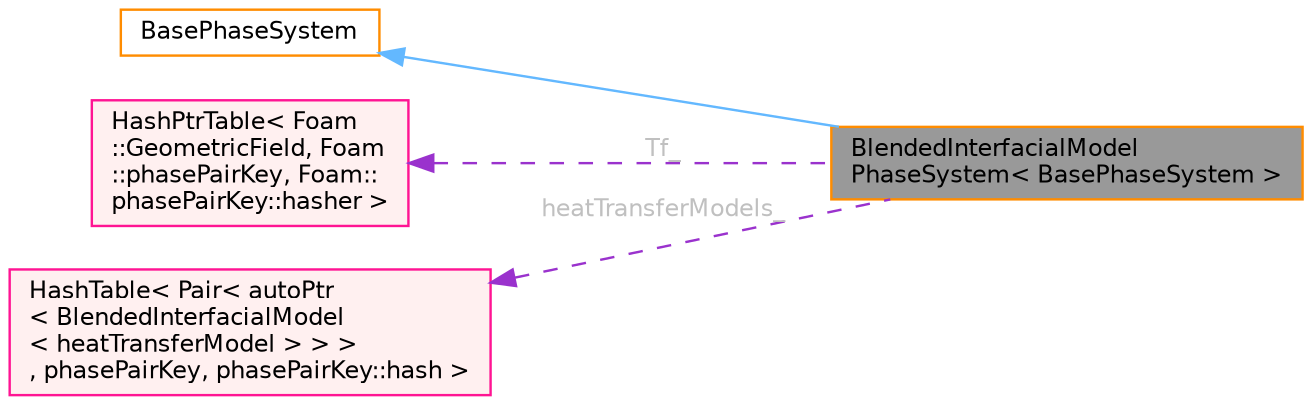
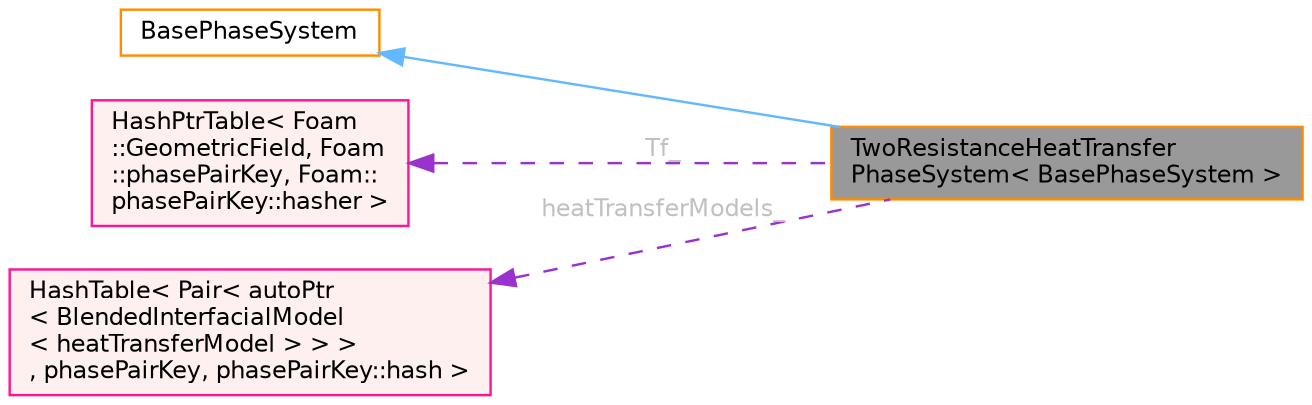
(1067, 163) -> (1067, 163)
